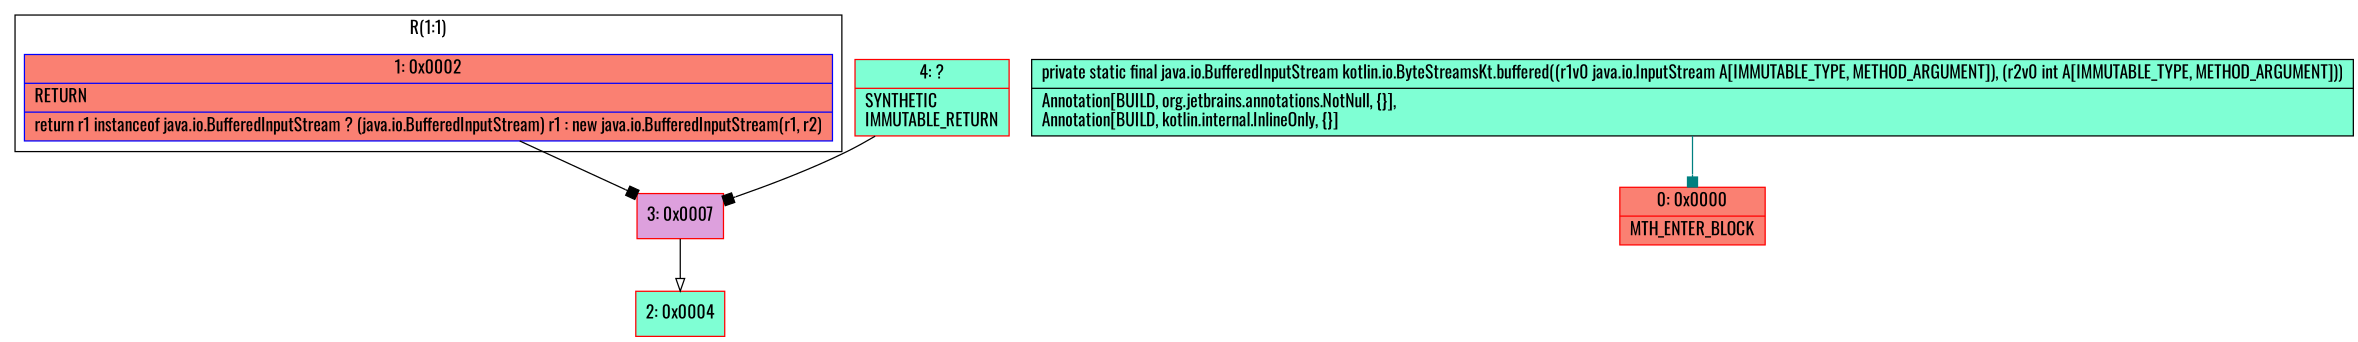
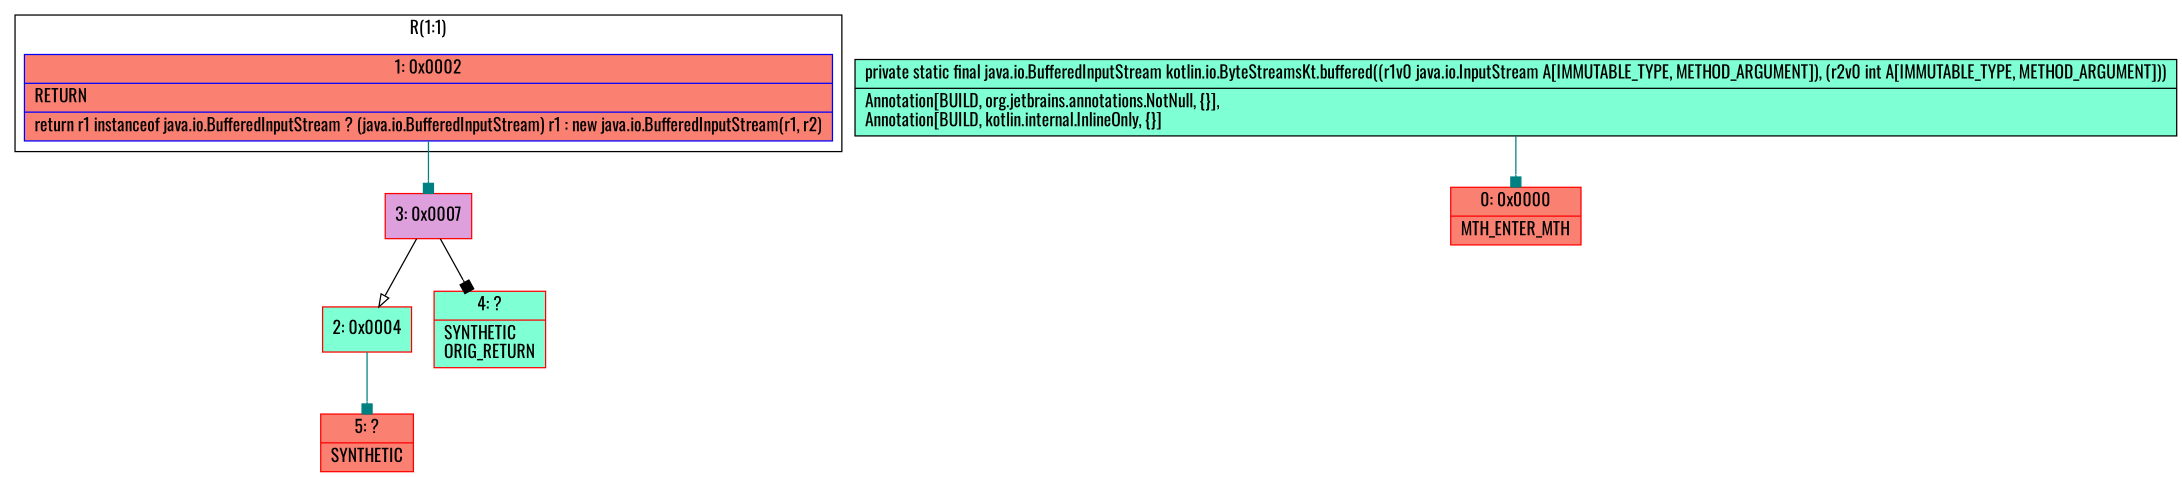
(932, 121) -> (490, 353)
(573, 165) -> (428, 161)
(807, 170) -> (452, 259)
(1693, 230) -> (1516, 230)
none -> (367, 443)
